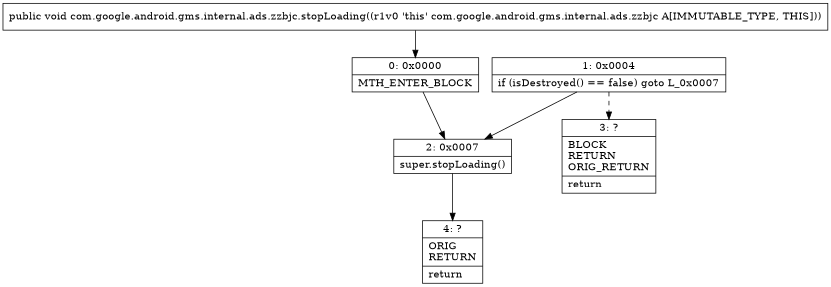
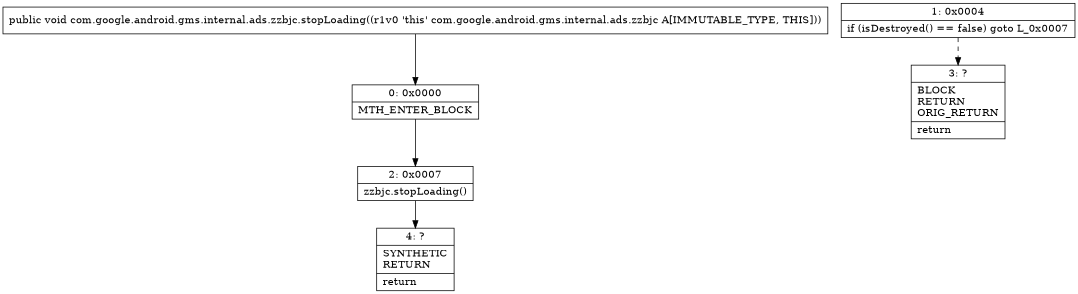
(534, 114) -> none
(453, 165) -> (415, 192)
(443, 246) -> (415, 253)
